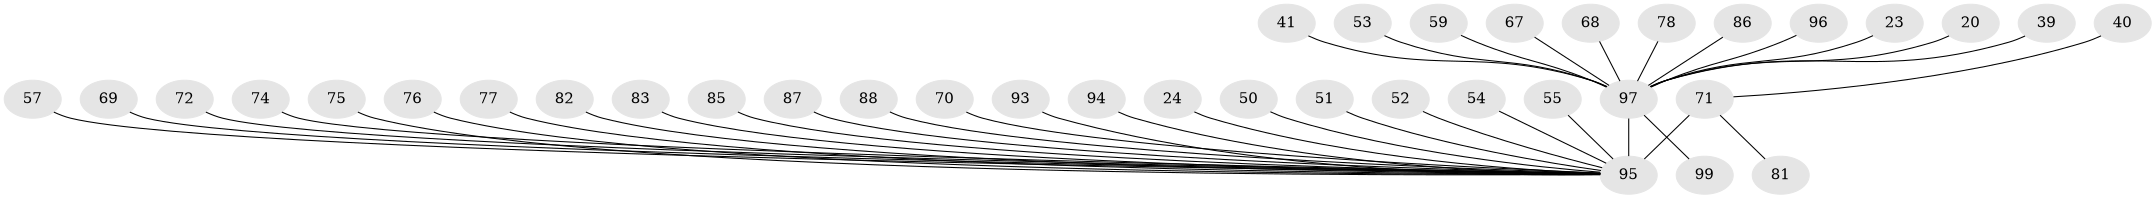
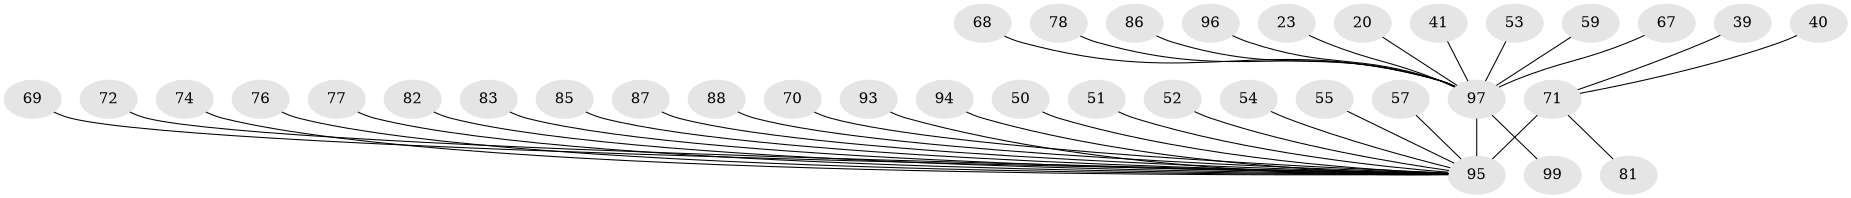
(1876, 62) -> (1650, 64)
(337, 99) -> none
(1173, 99) -> none
